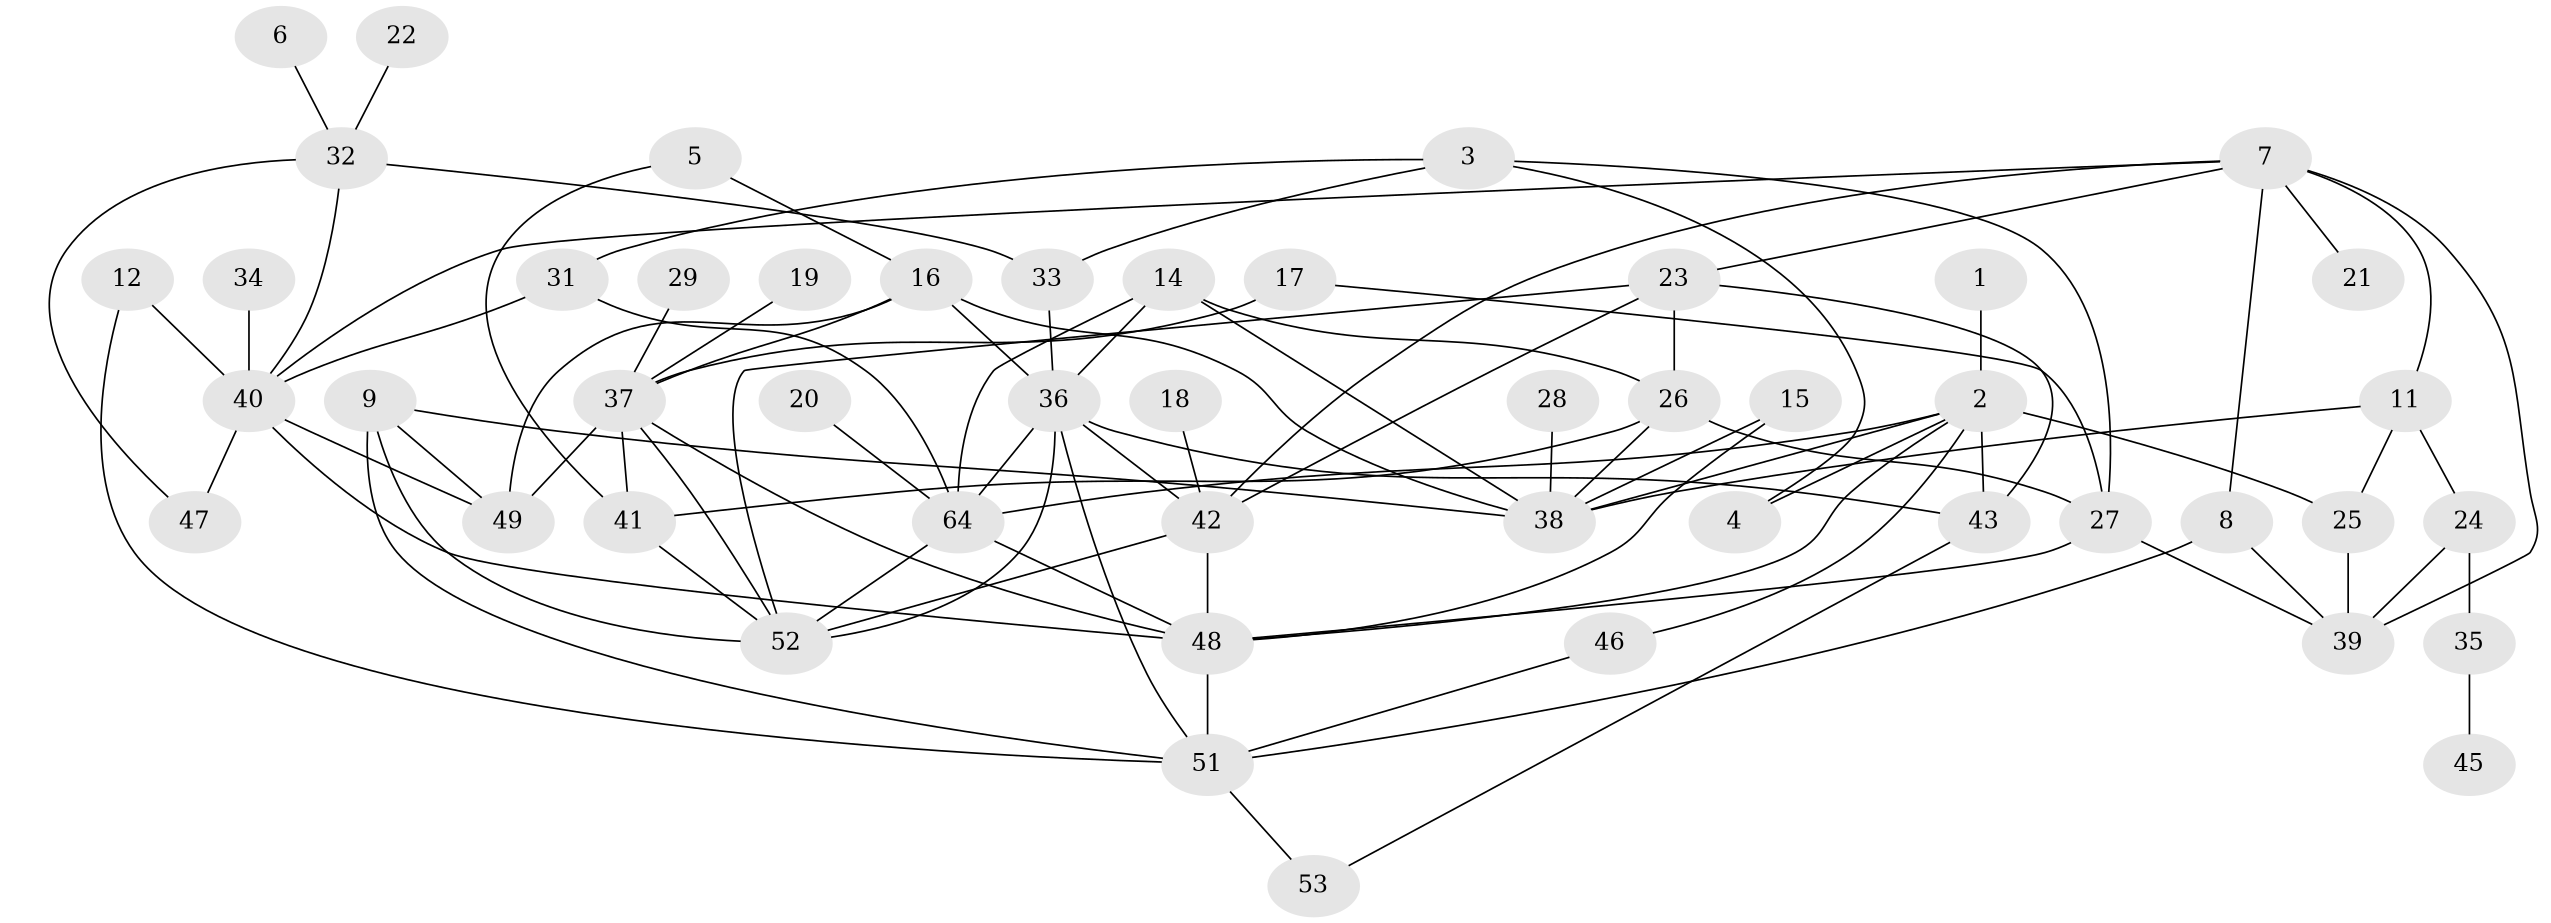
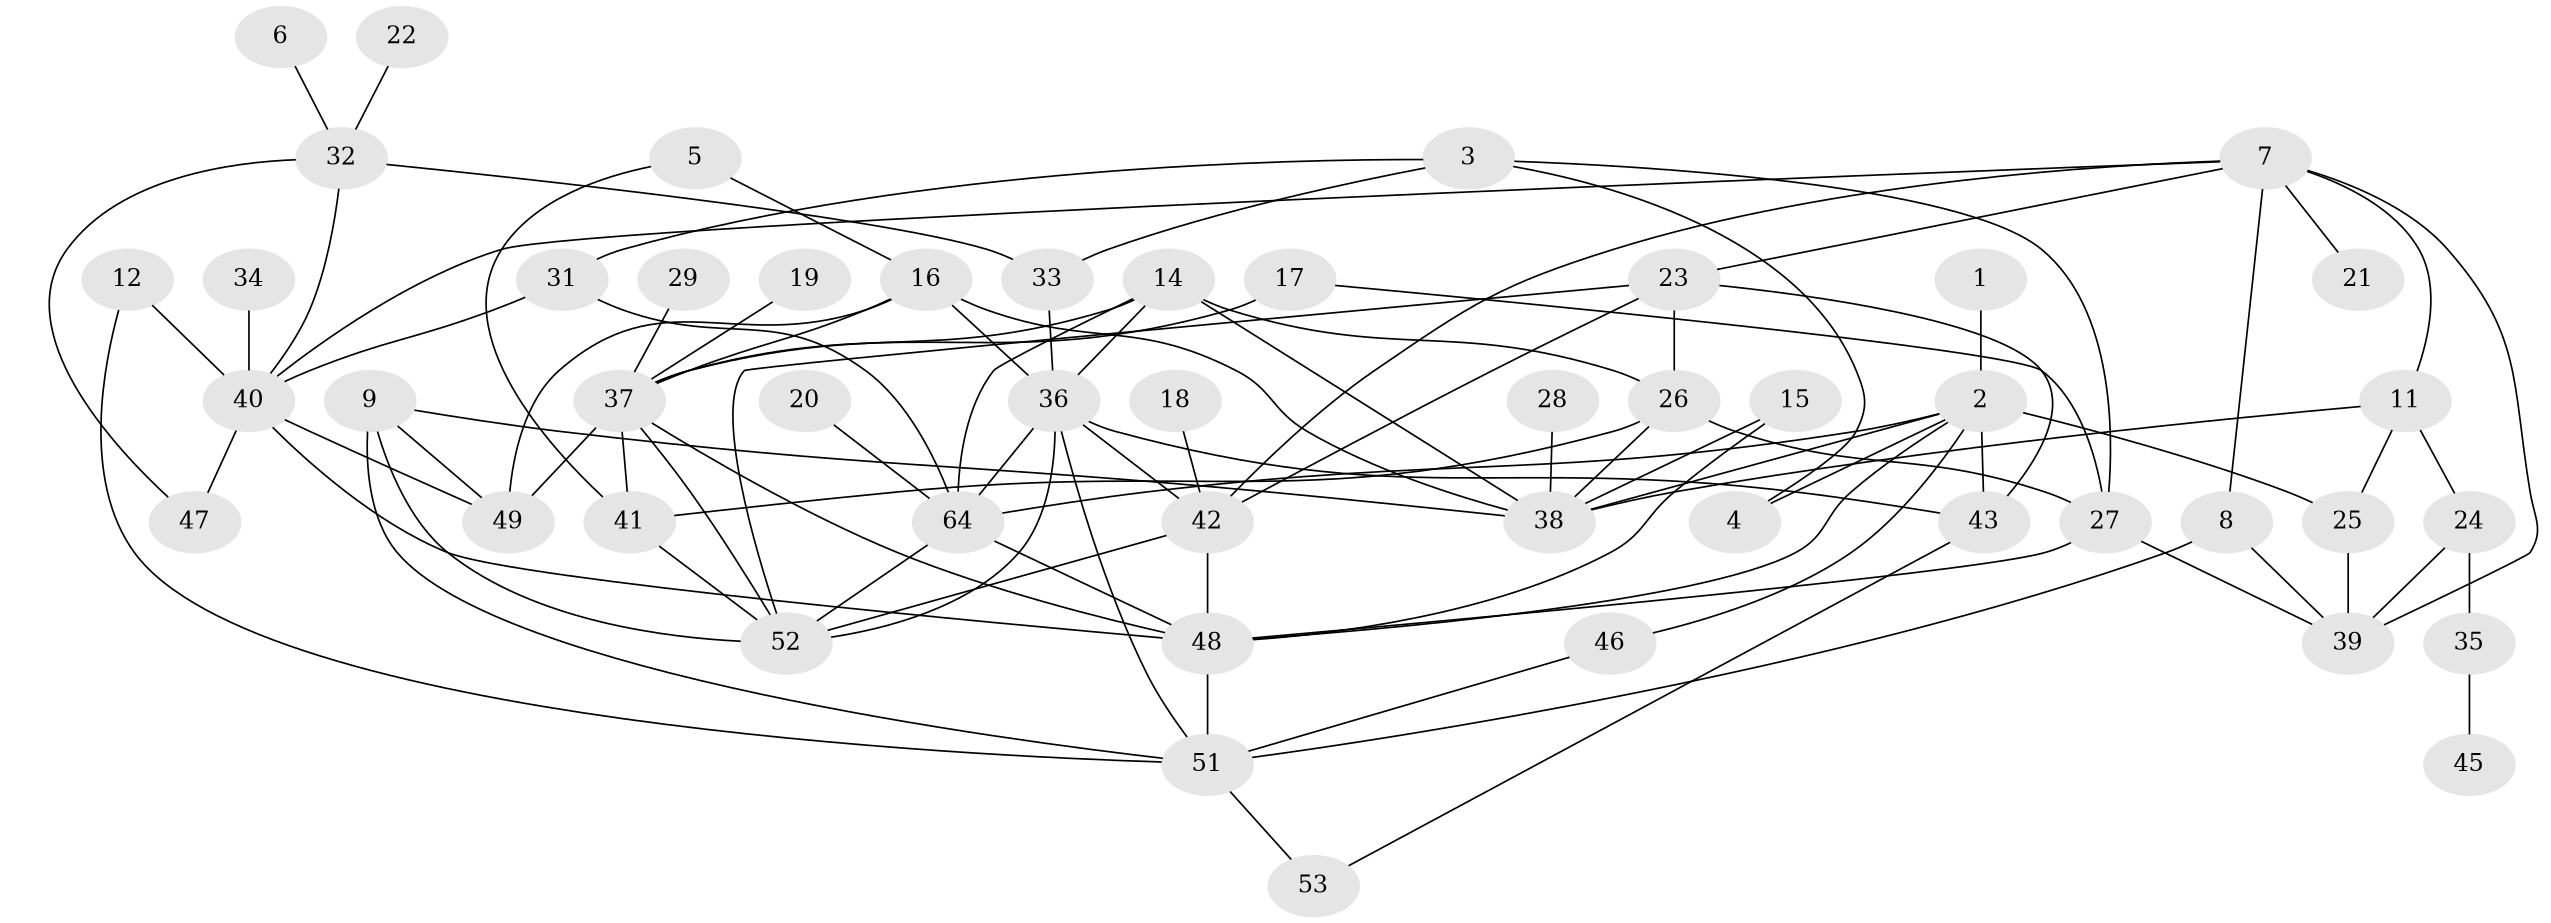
none -> (1017, 331)
